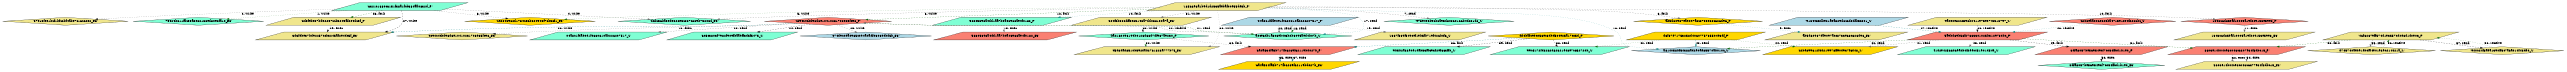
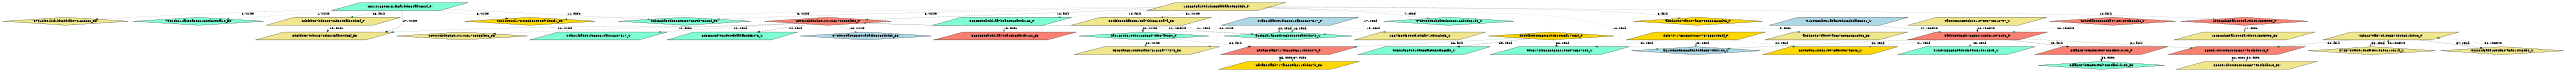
(574, 14) -> (574, 14)
